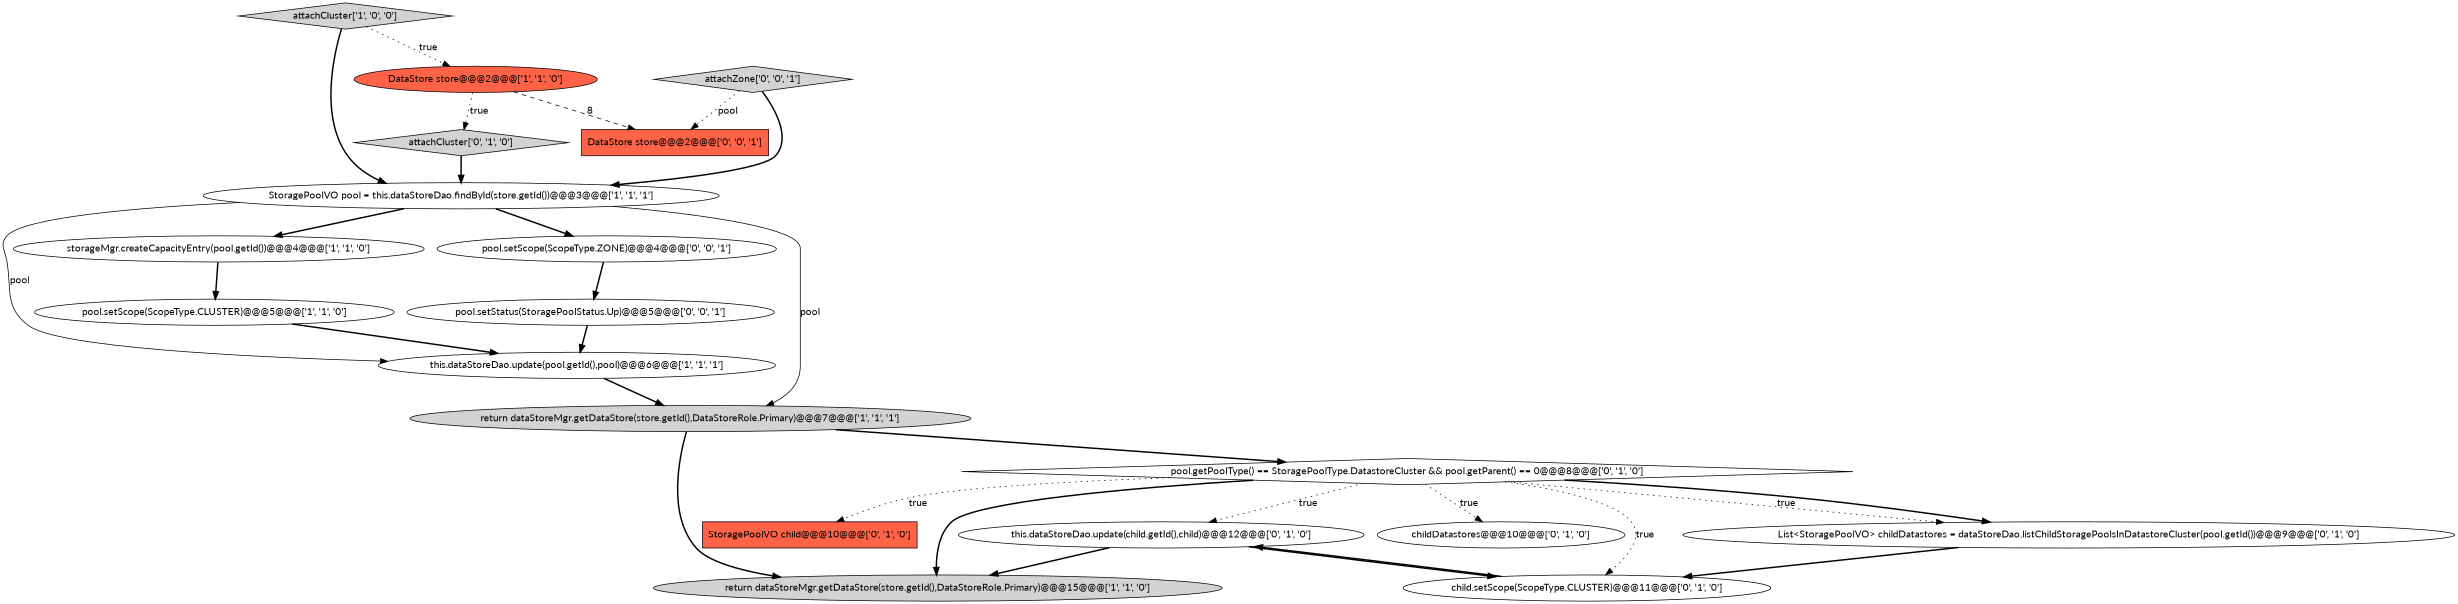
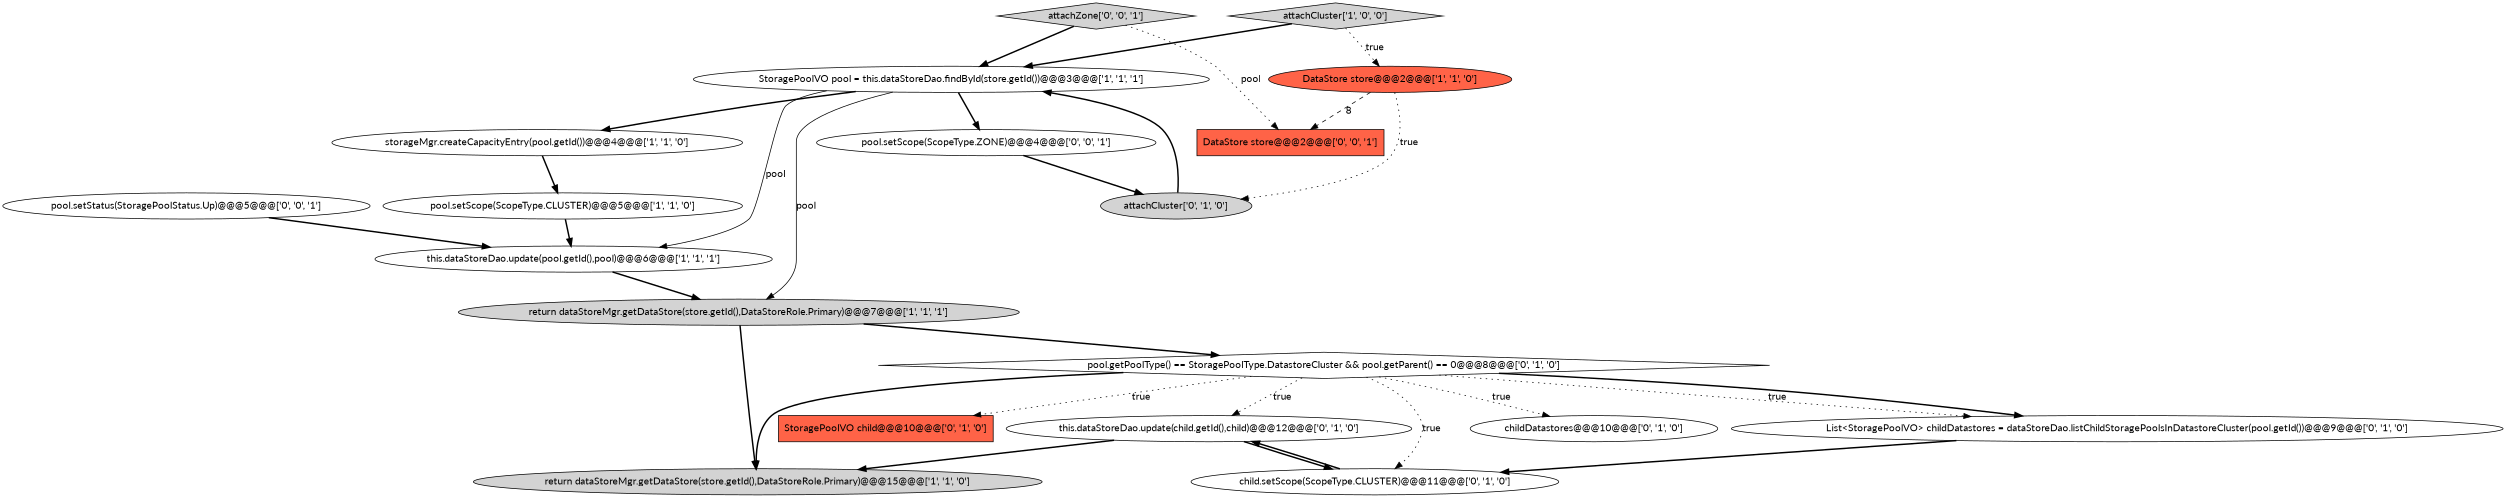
(461, 143) -> (1176, 206)
(600, 277) -> (1079, 174)
